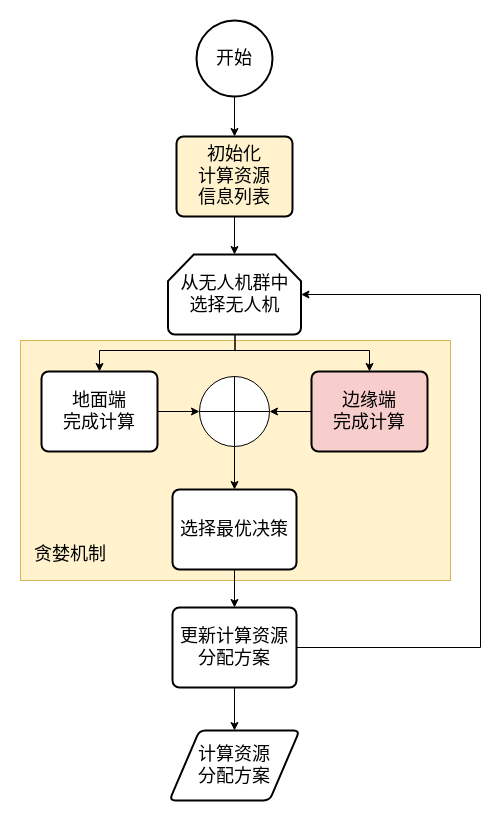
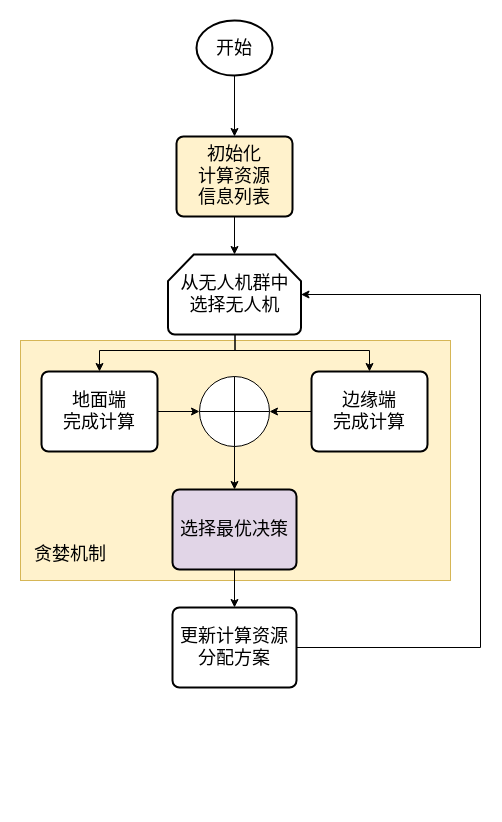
(235, 59) -> (235, 48)
(370, 412) -> (370, 412)
(235, 530) -> (235, 530)
(235, 706) -> none
(235, 766) -> none
